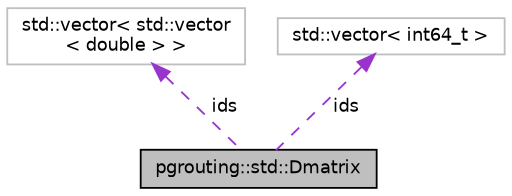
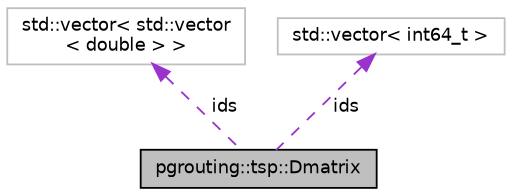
(259, 169) -> (259, 169)
